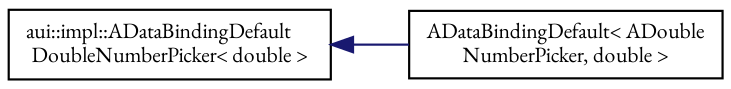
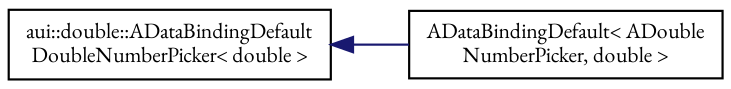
(170, 45) -> (170, 45)
